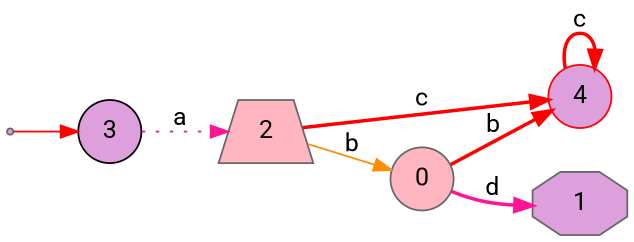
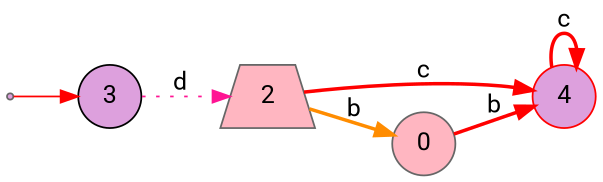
(180, 118) -> (181, 83)
(341, 154) -> (343, 119)
(580, 203) -> none
